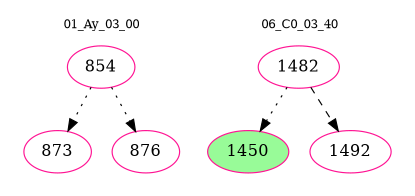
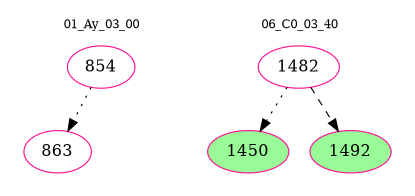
(58, 152) -> (58, 152)
(146, 152) -> none
(351, 152) -> (351, 152)
